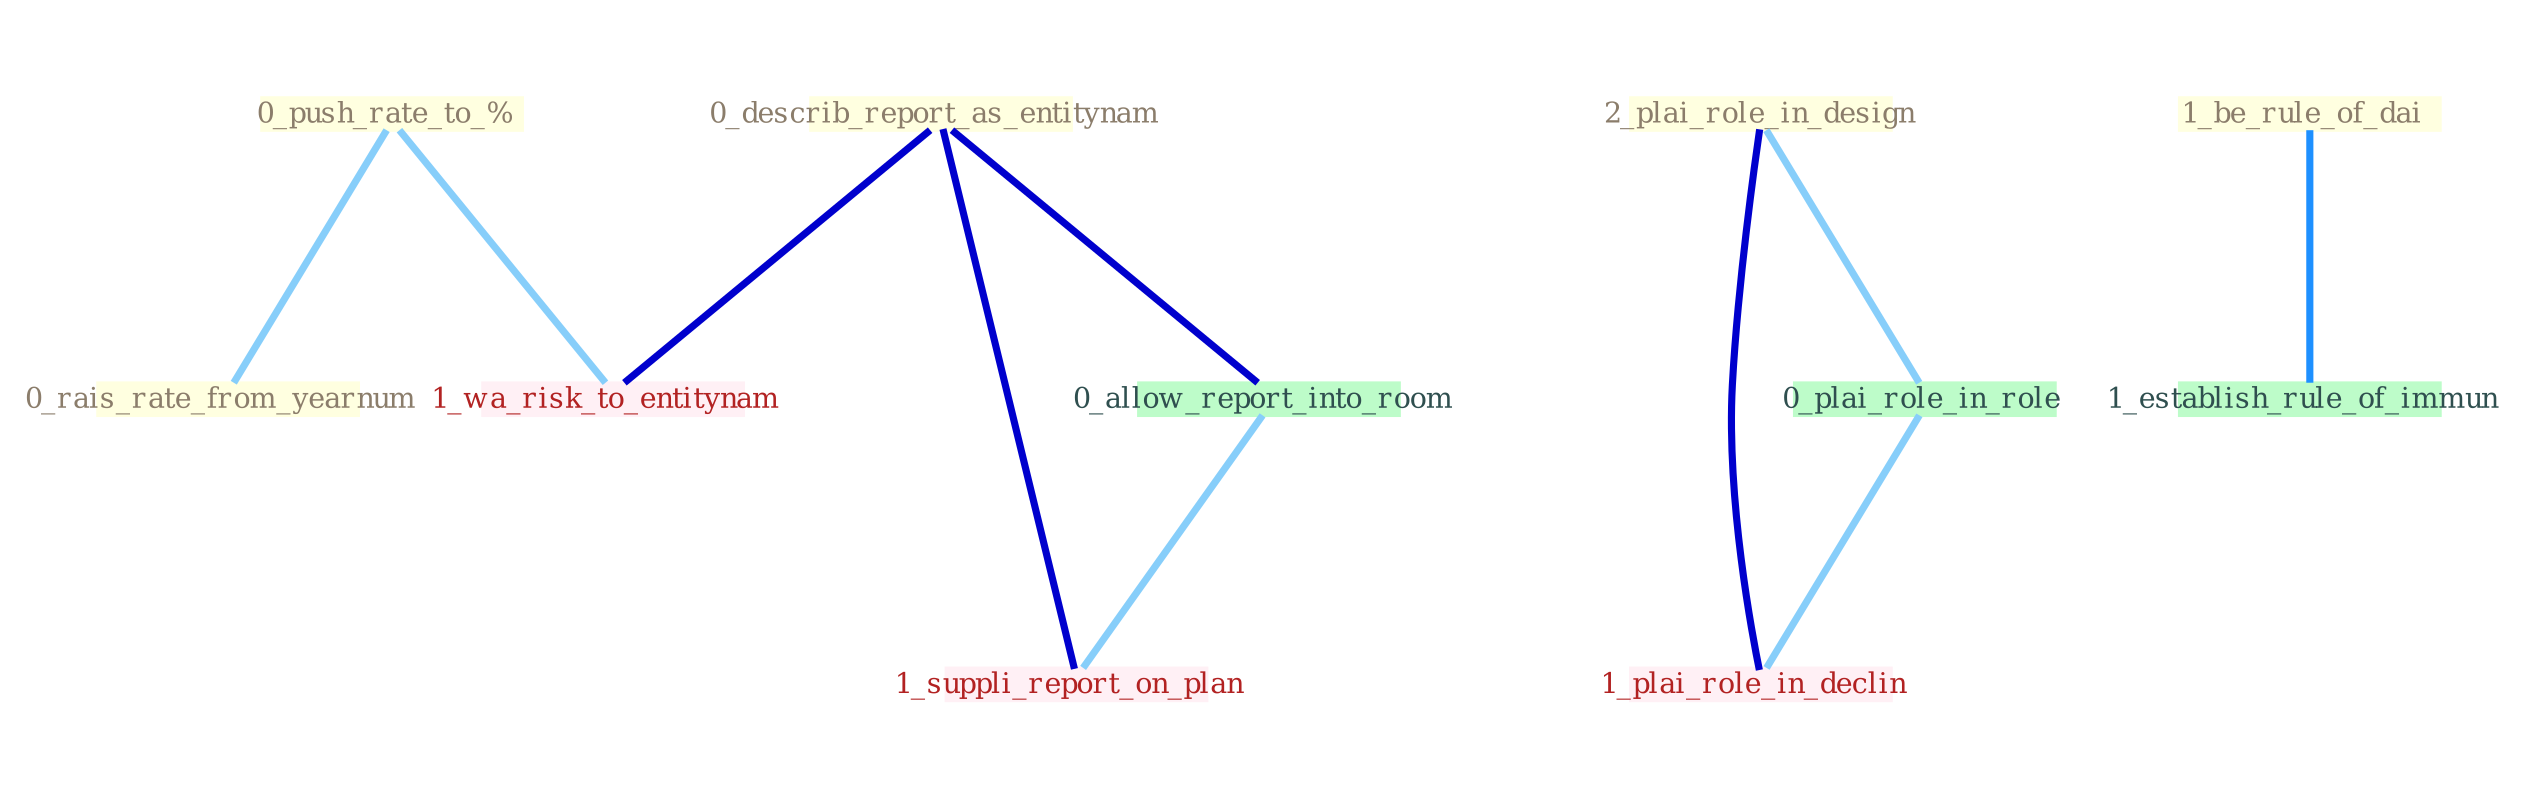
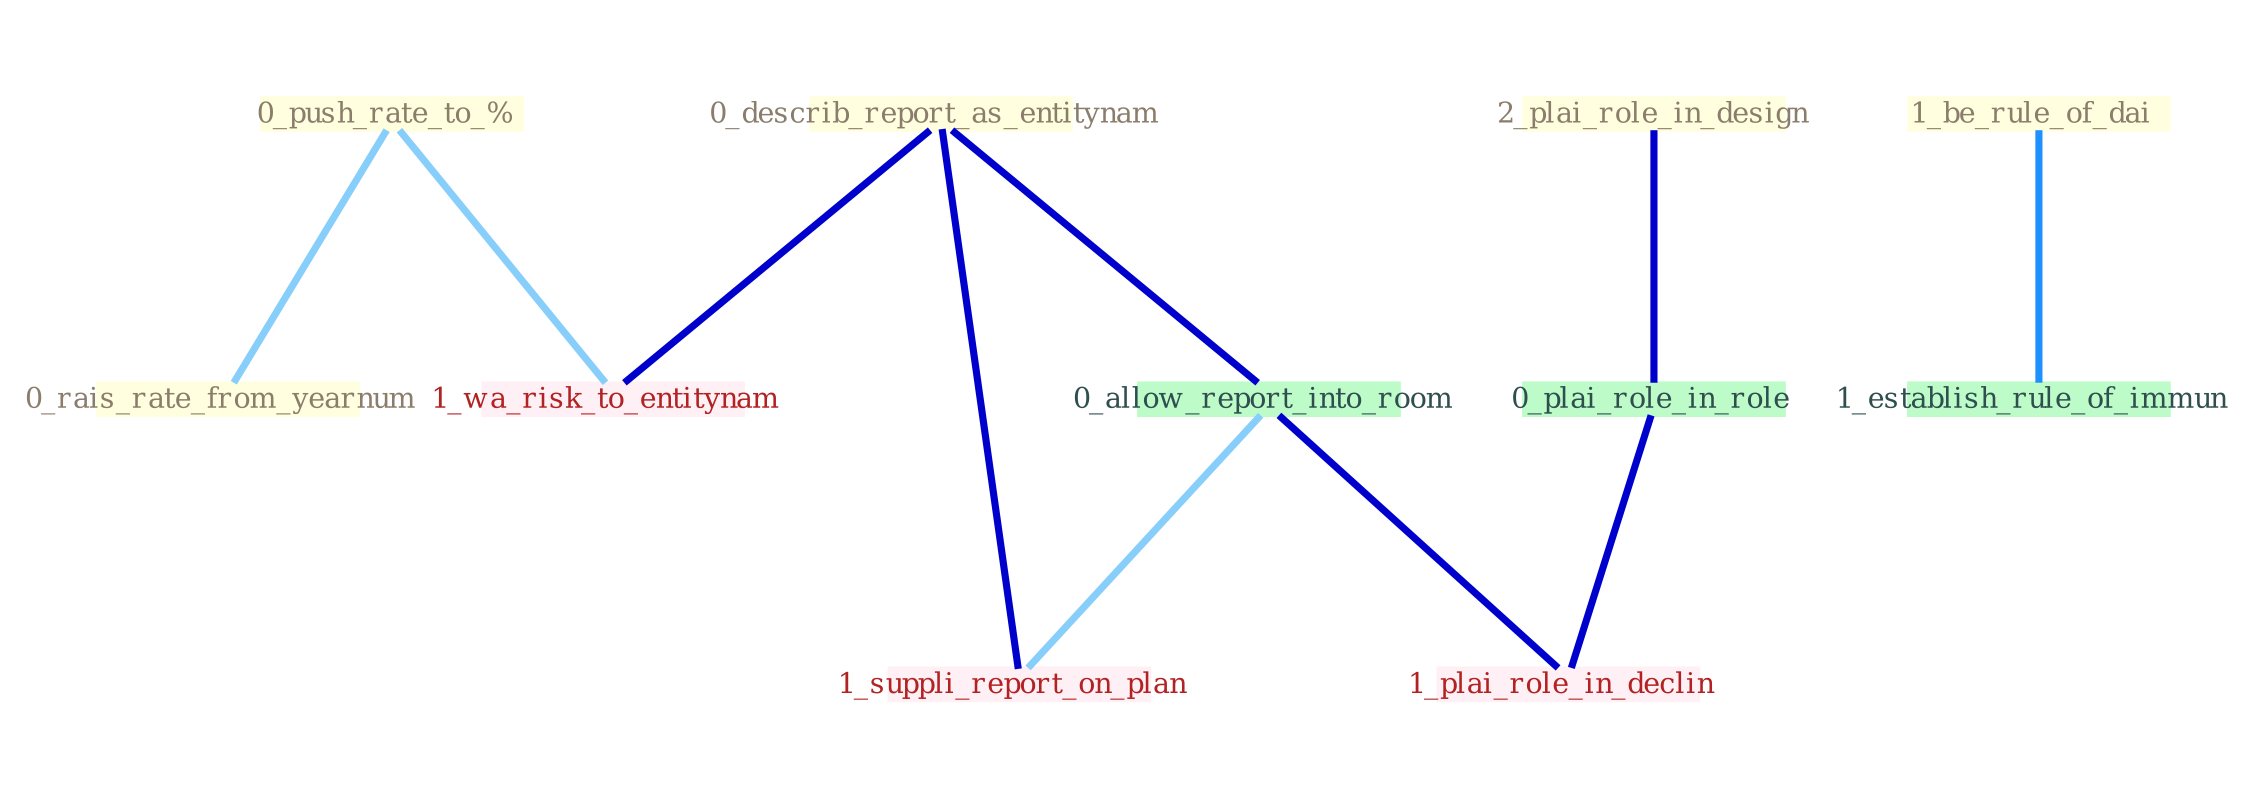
(1843, 256) -> (1654, 256)
(1732, 400) -> (1419, 542)
(1843, 542) -> (1611, 542)
